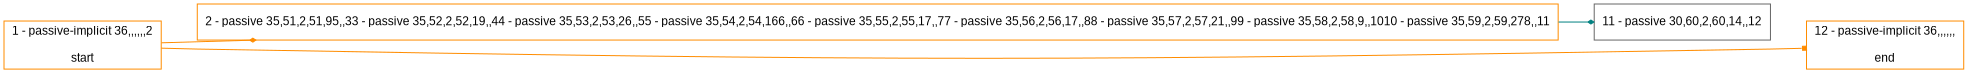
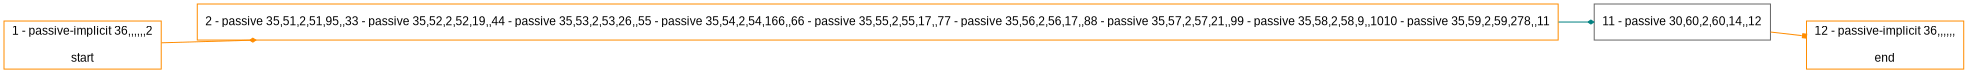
(981, 58) -> (1786, 34)
